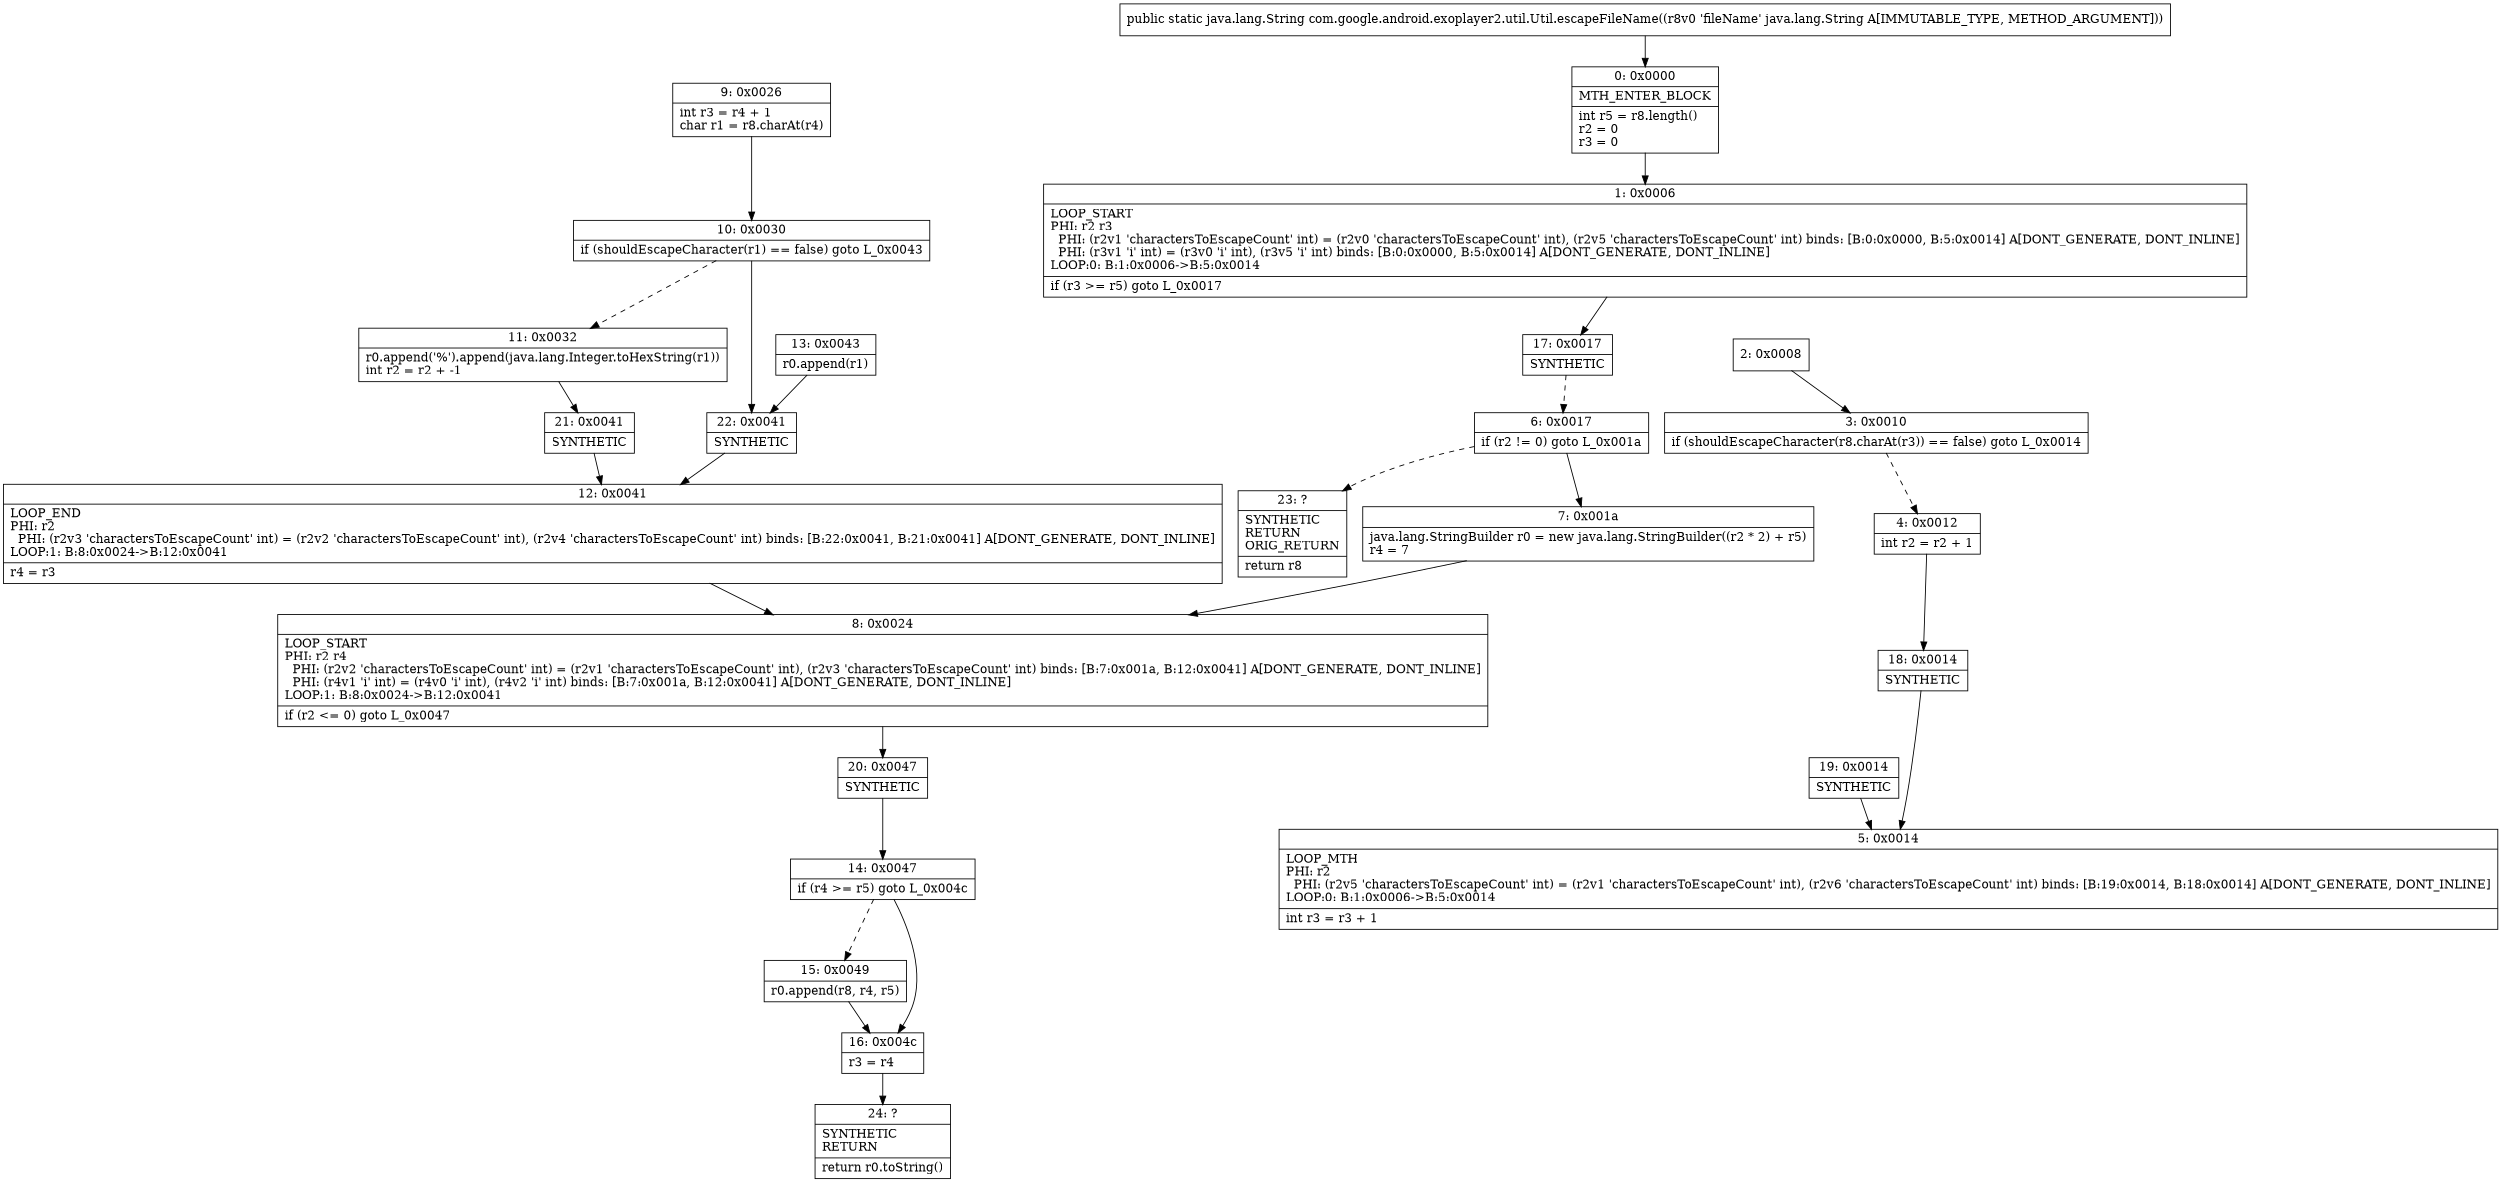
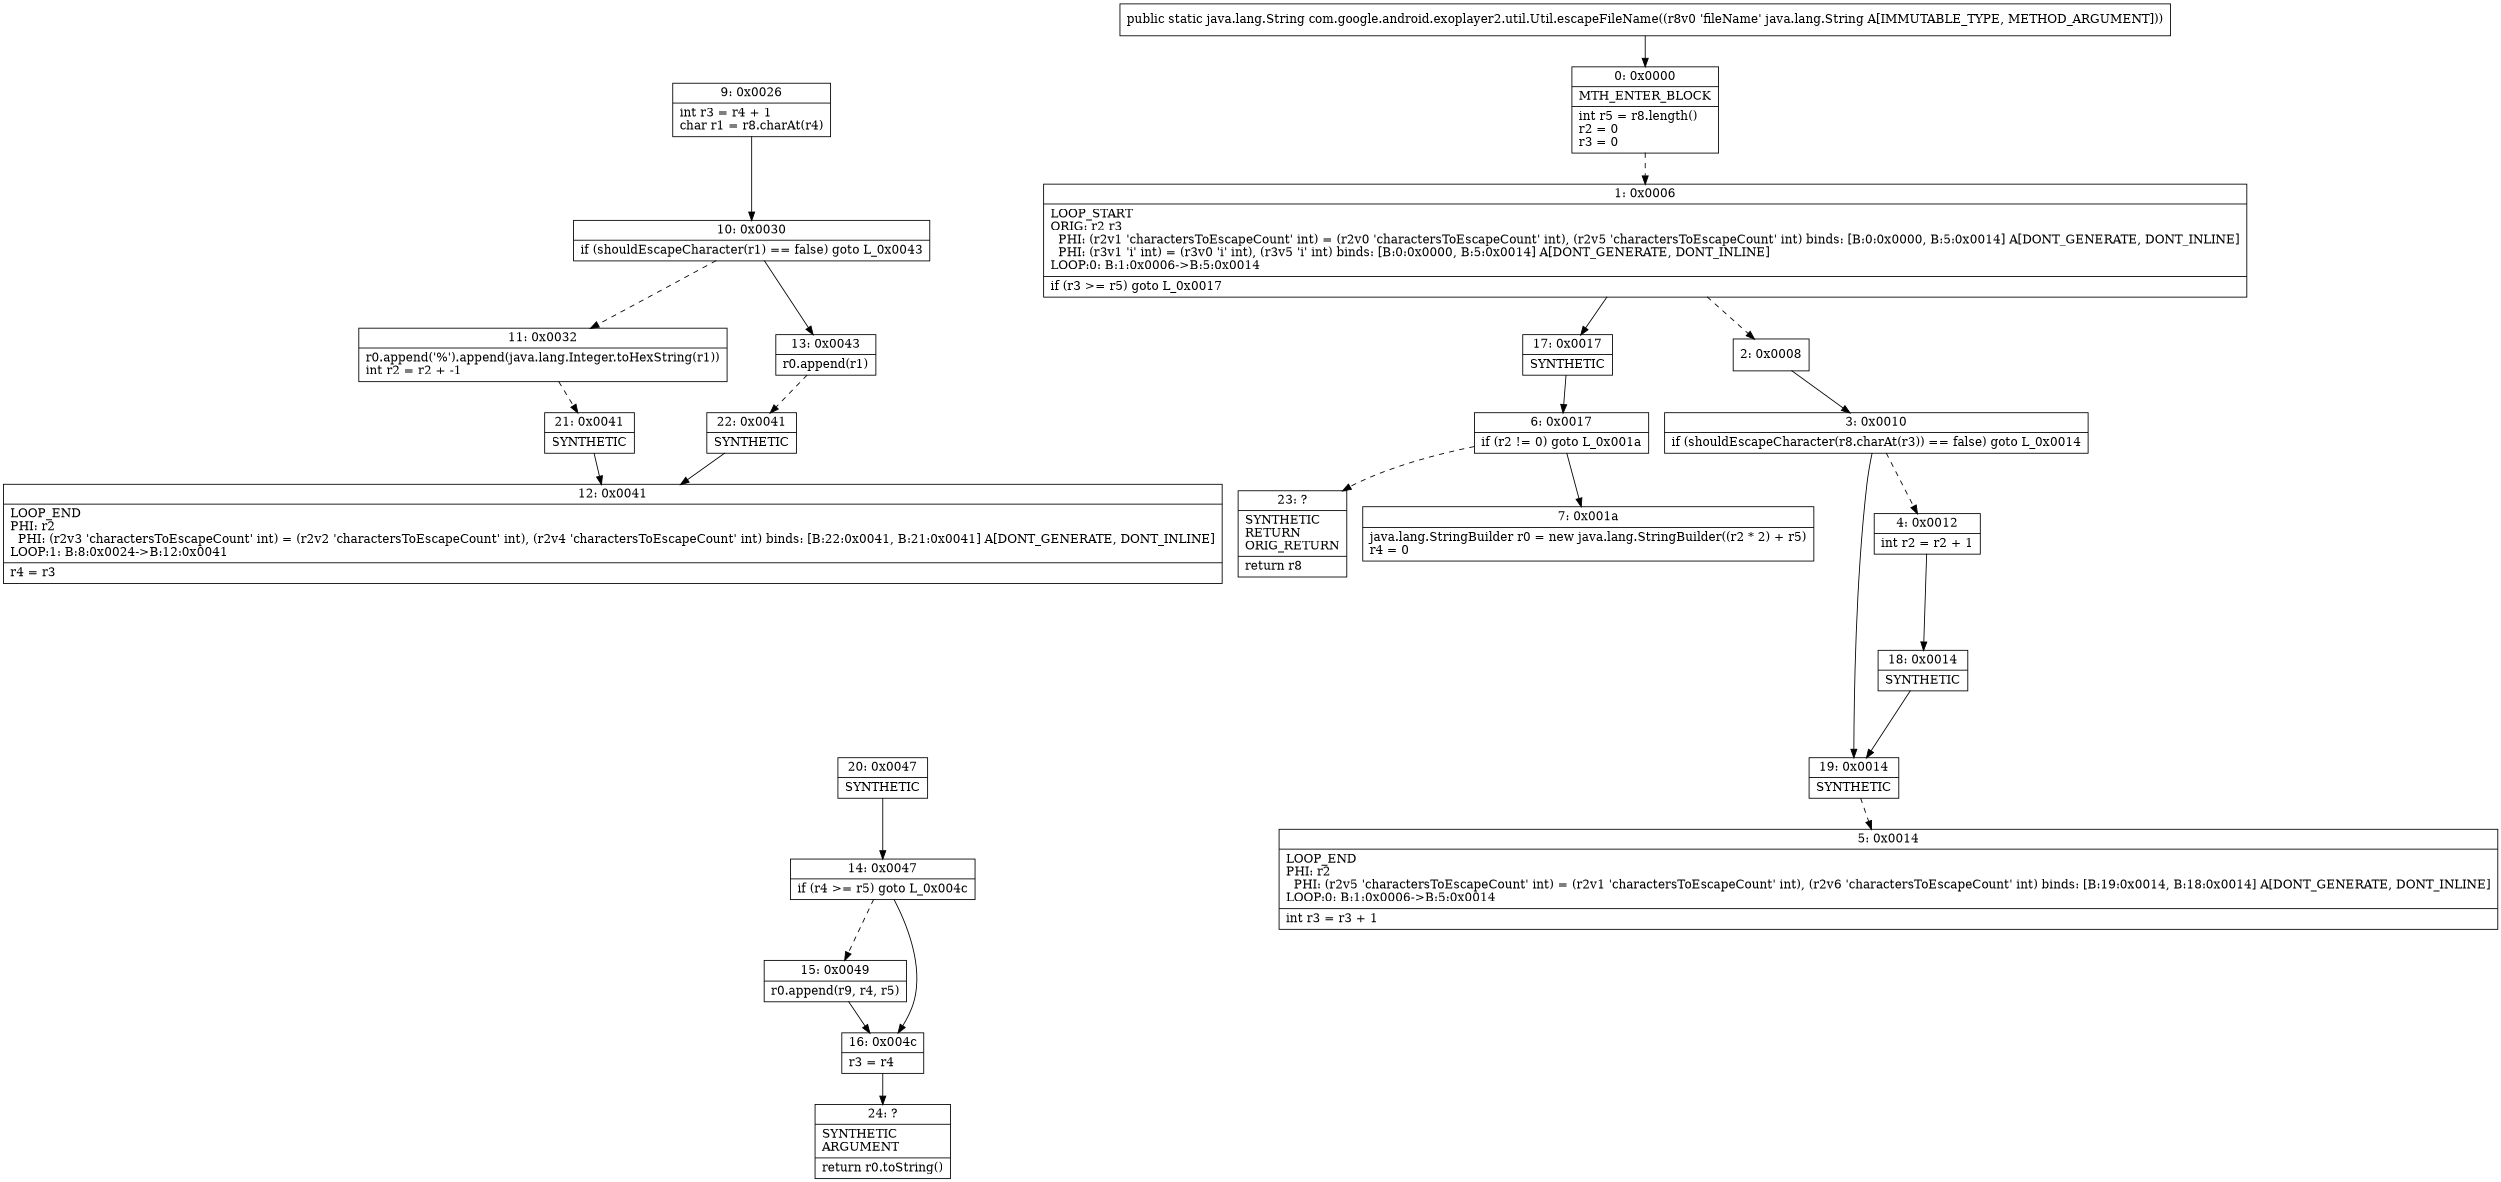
(1645, 164) -> (1645, 164)
(1084, 227) -> (1088, 227)
none -> (1728, 315)
(752, 333) -> (786, 294)
(1565, 390) -> (1565, 390)
(792, 391) -> (792, 391)
(566, 394) -> (566, 394)
(1389, 550) -> (1389, 550)
none -> (1858, 601)
(883, 671) -> none
(1913, 756) -> (1891, 721)
(1865, 810) -> (1865, 810)
(1322, 859) -> (1321, 859)
(835, 991) -> (835, 991)
(850, 1147) -> (861, 1147)
